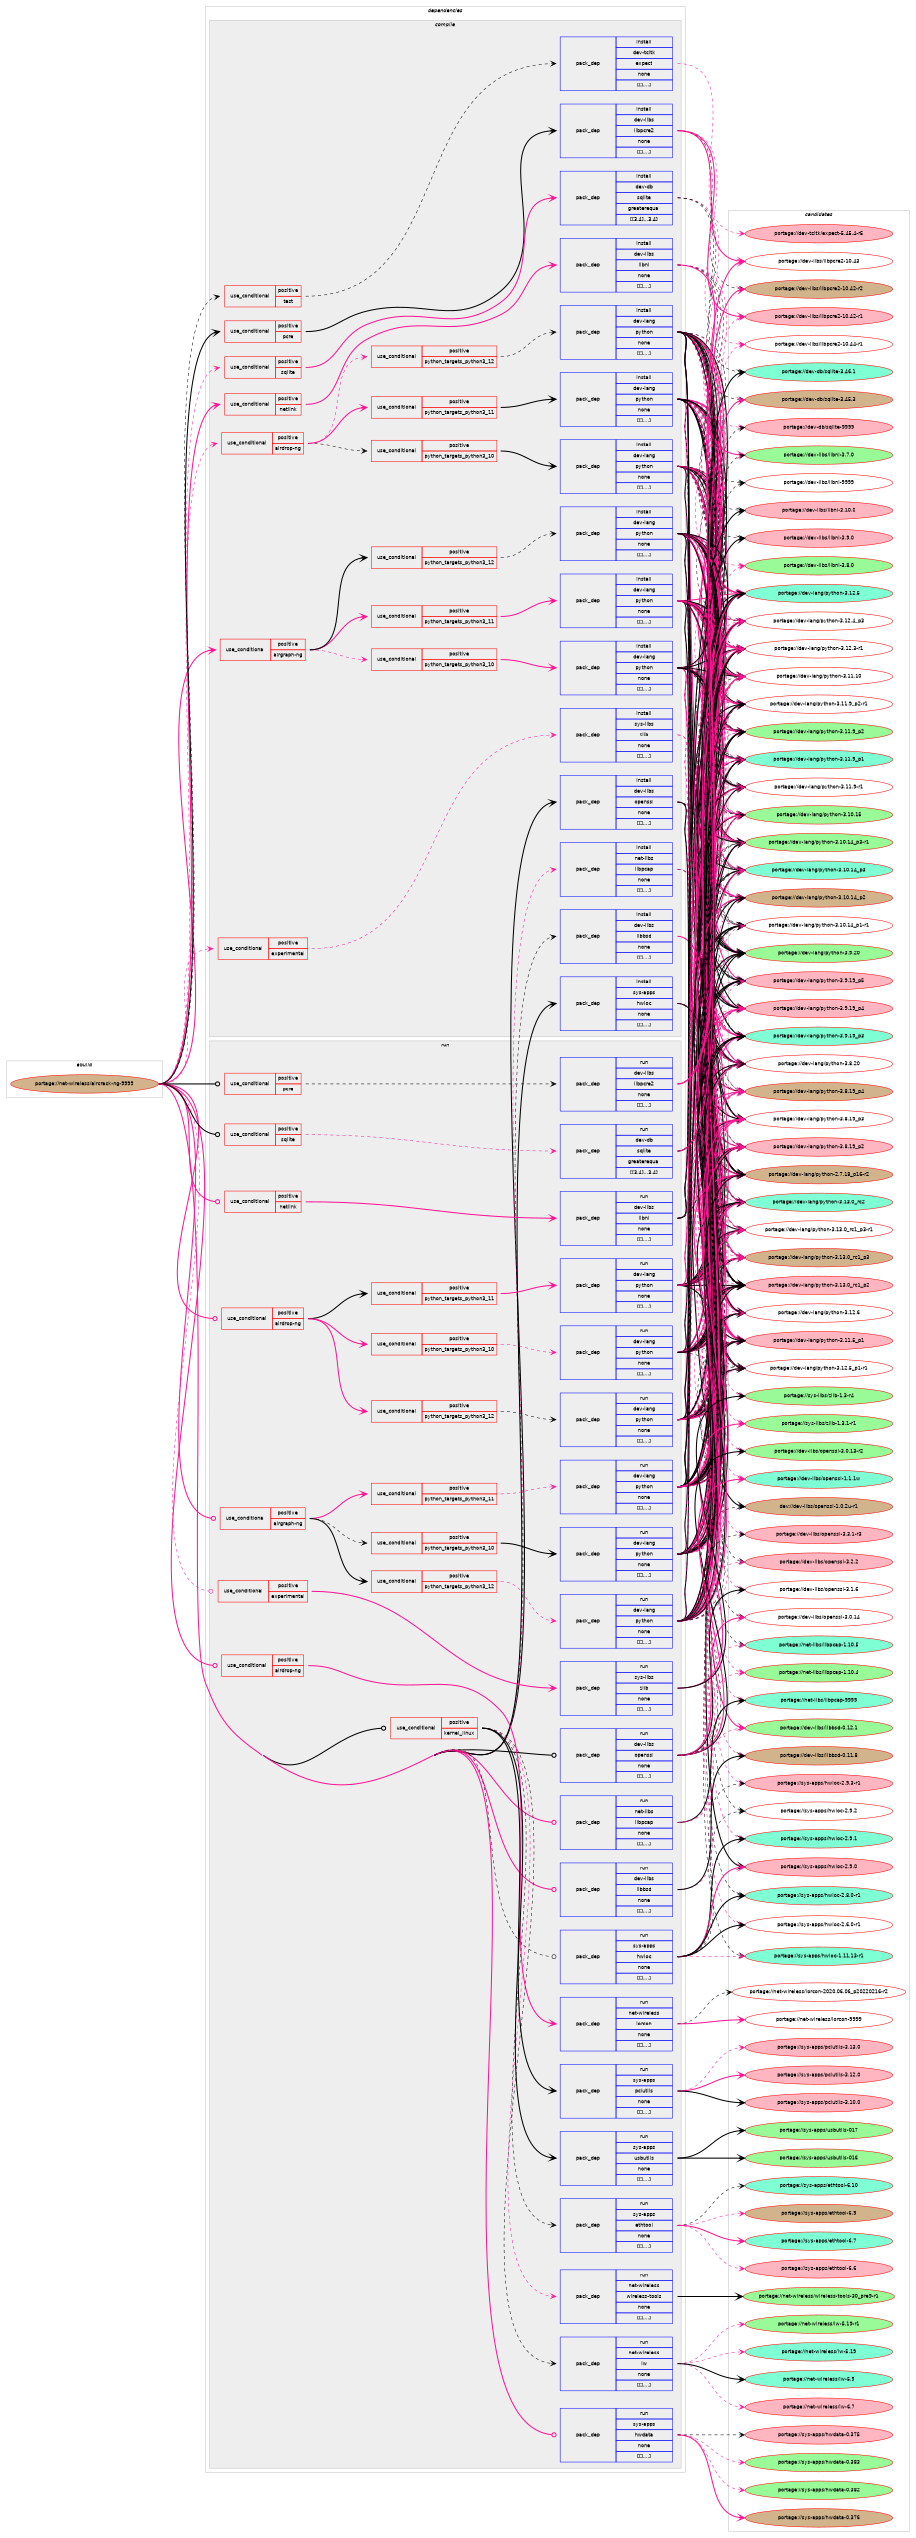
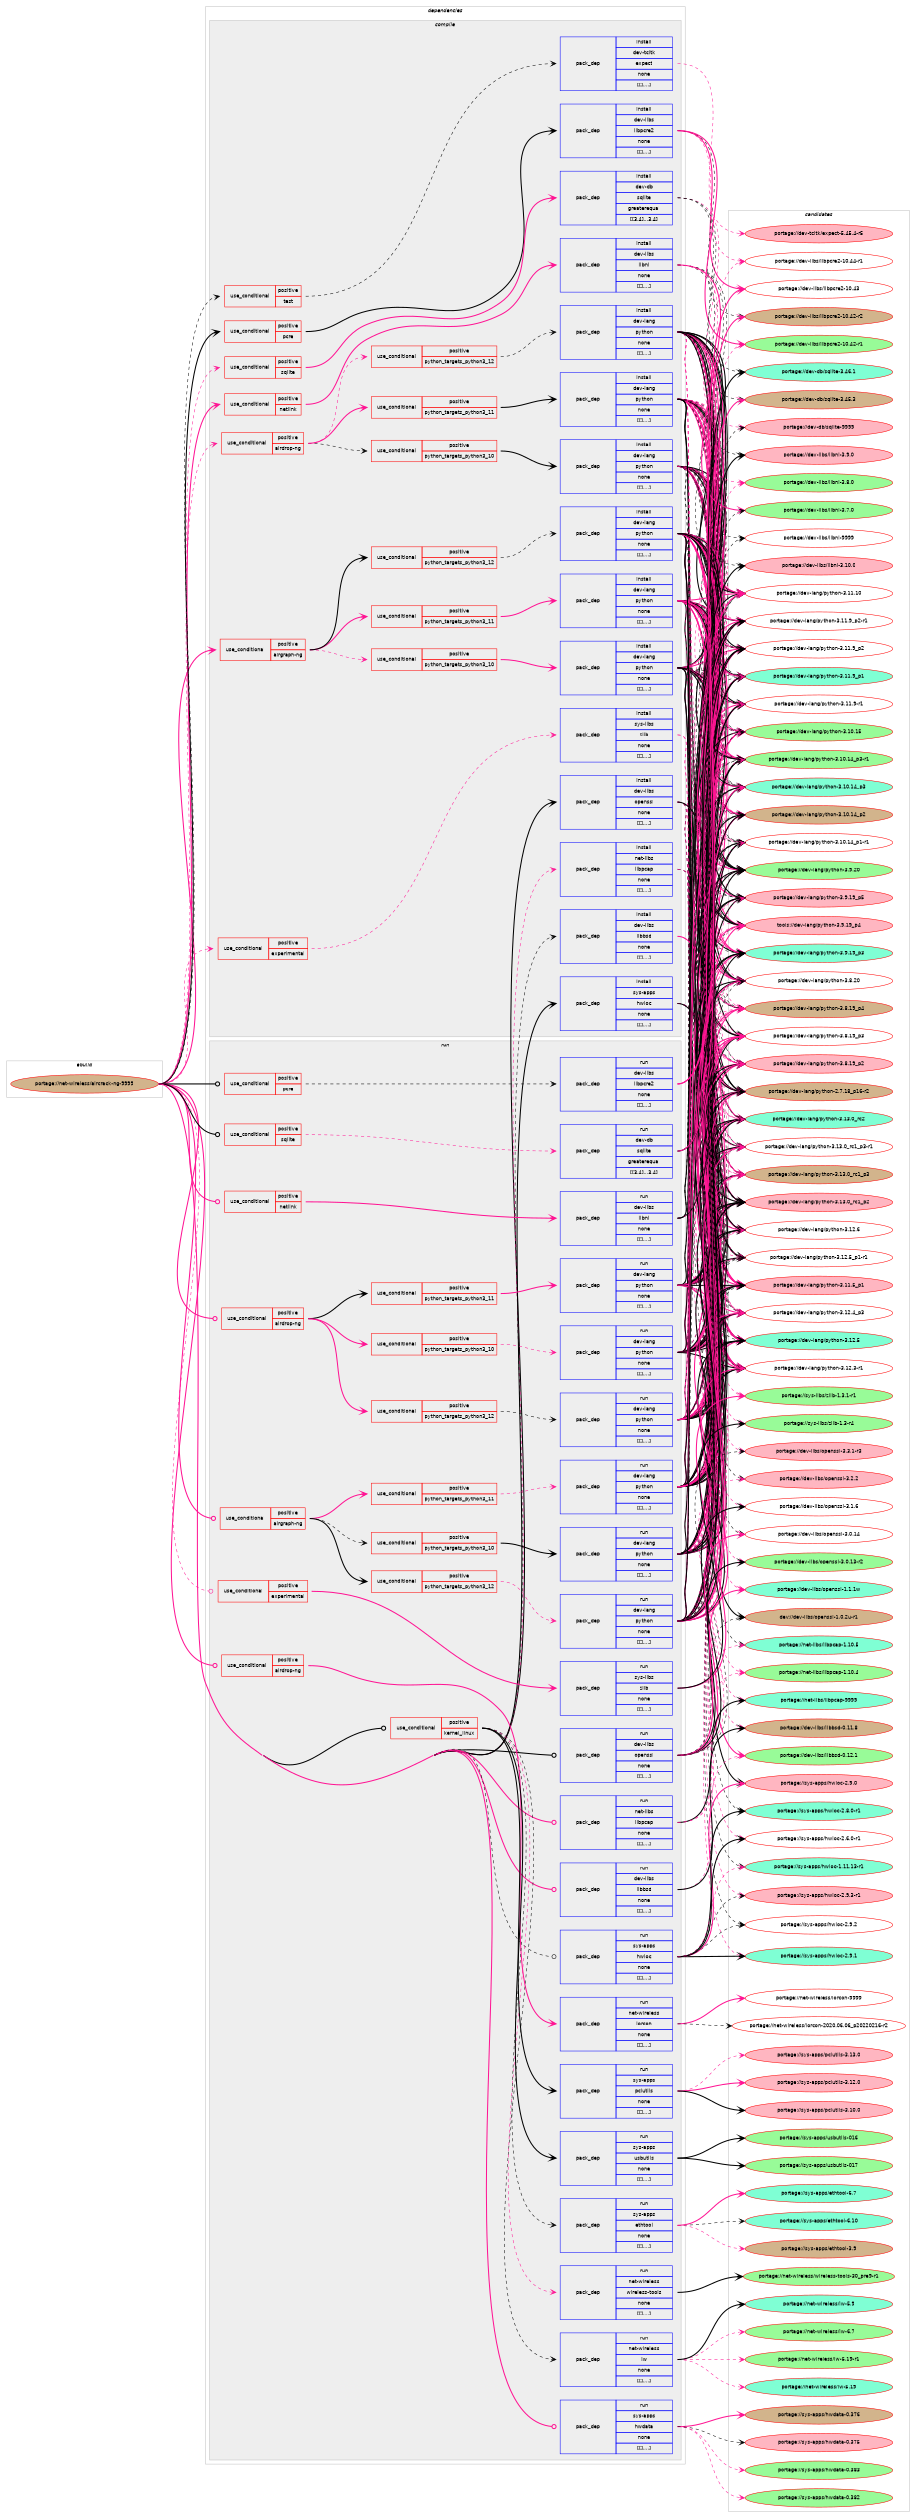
(819, 317) -> (819, 344)
(819, 732) -> (819, 649)
(819, 1009) -> (819, 926)
(819, 2213) -> (819, 2249)
(819, 2269) -> none
(819, 2407) -> (819, 2332)
